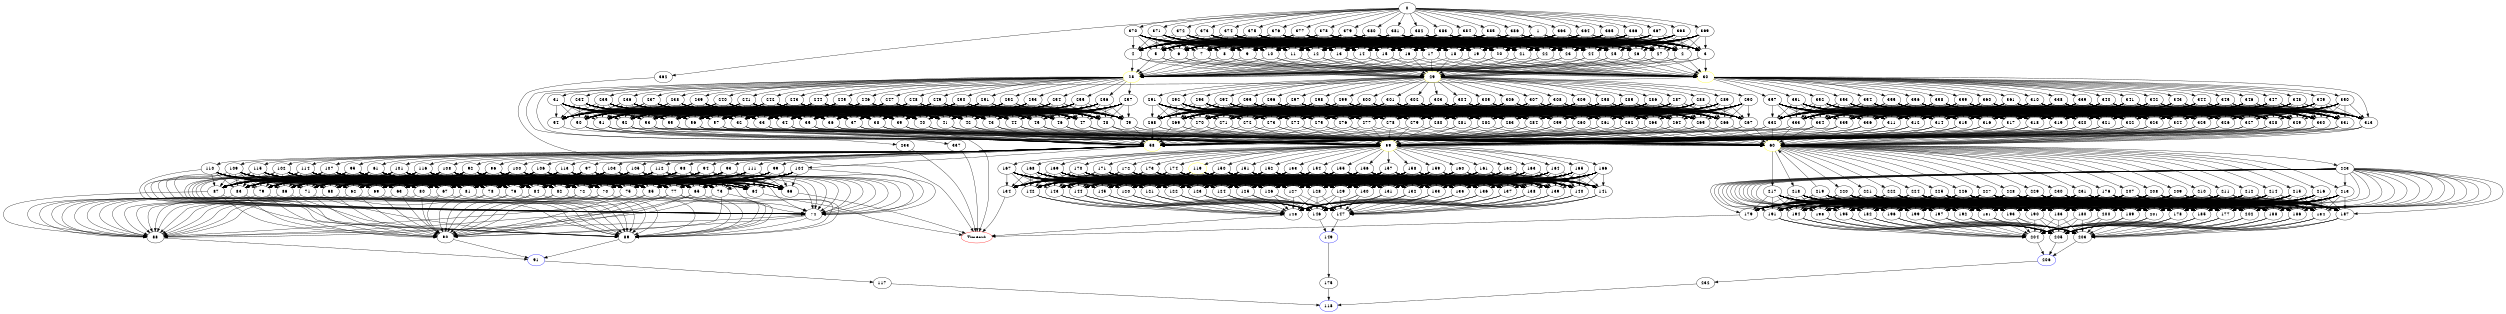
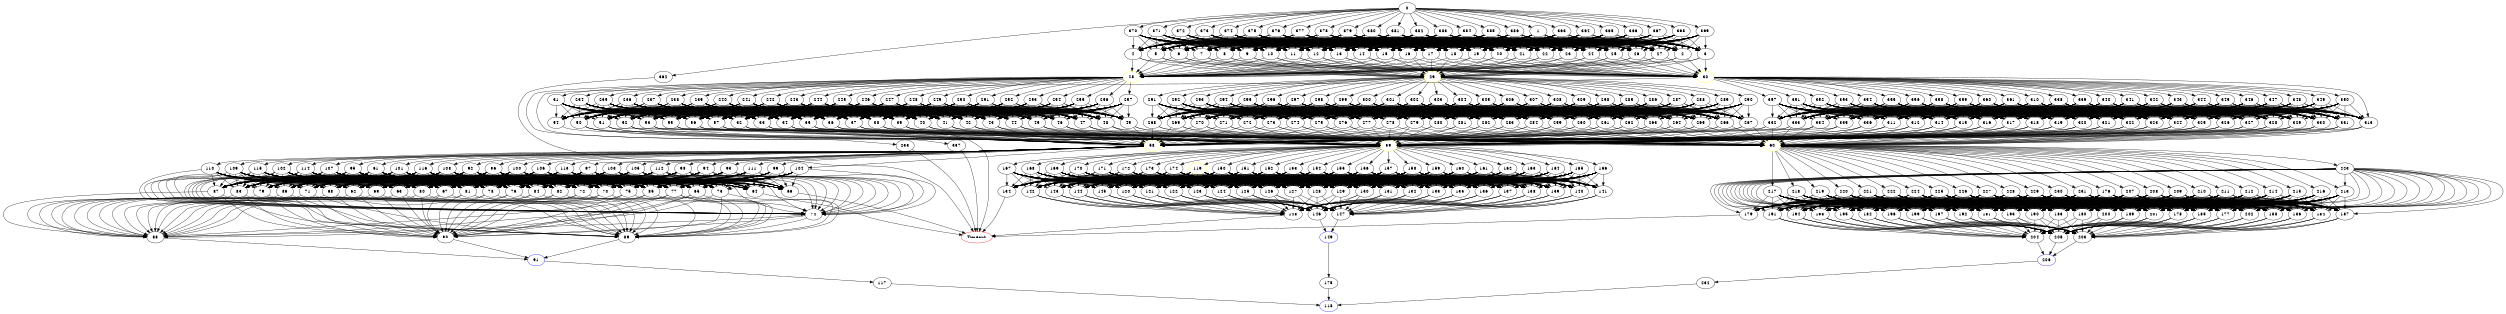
(1799, 169) -> (1794, 168)
